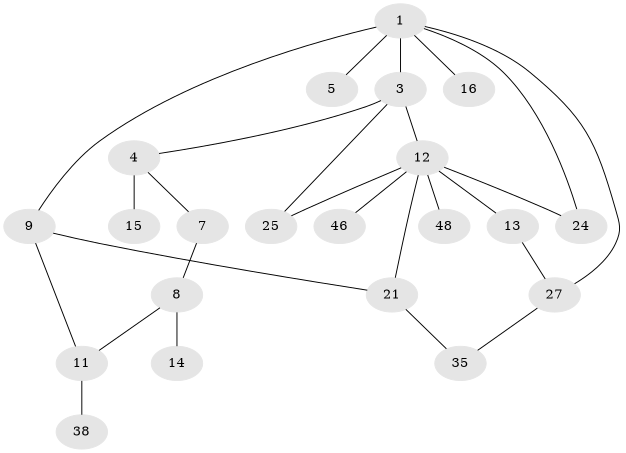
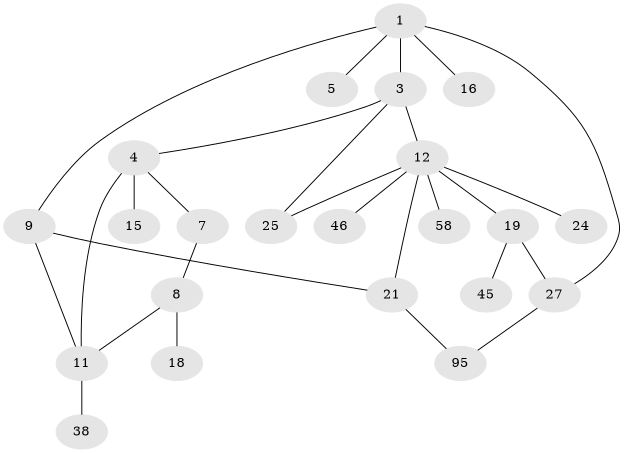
(524, 97) -> none
(444, 226) -> (444, 226)
(513, 226) -> (513, 226)
none -> (88, 256)
none -> (486, 295)
(177, 363) -> (177, 363)
(460, 363) -> (460, 363)
